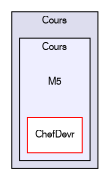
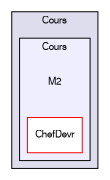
(55, 82) -> (55, 82)
